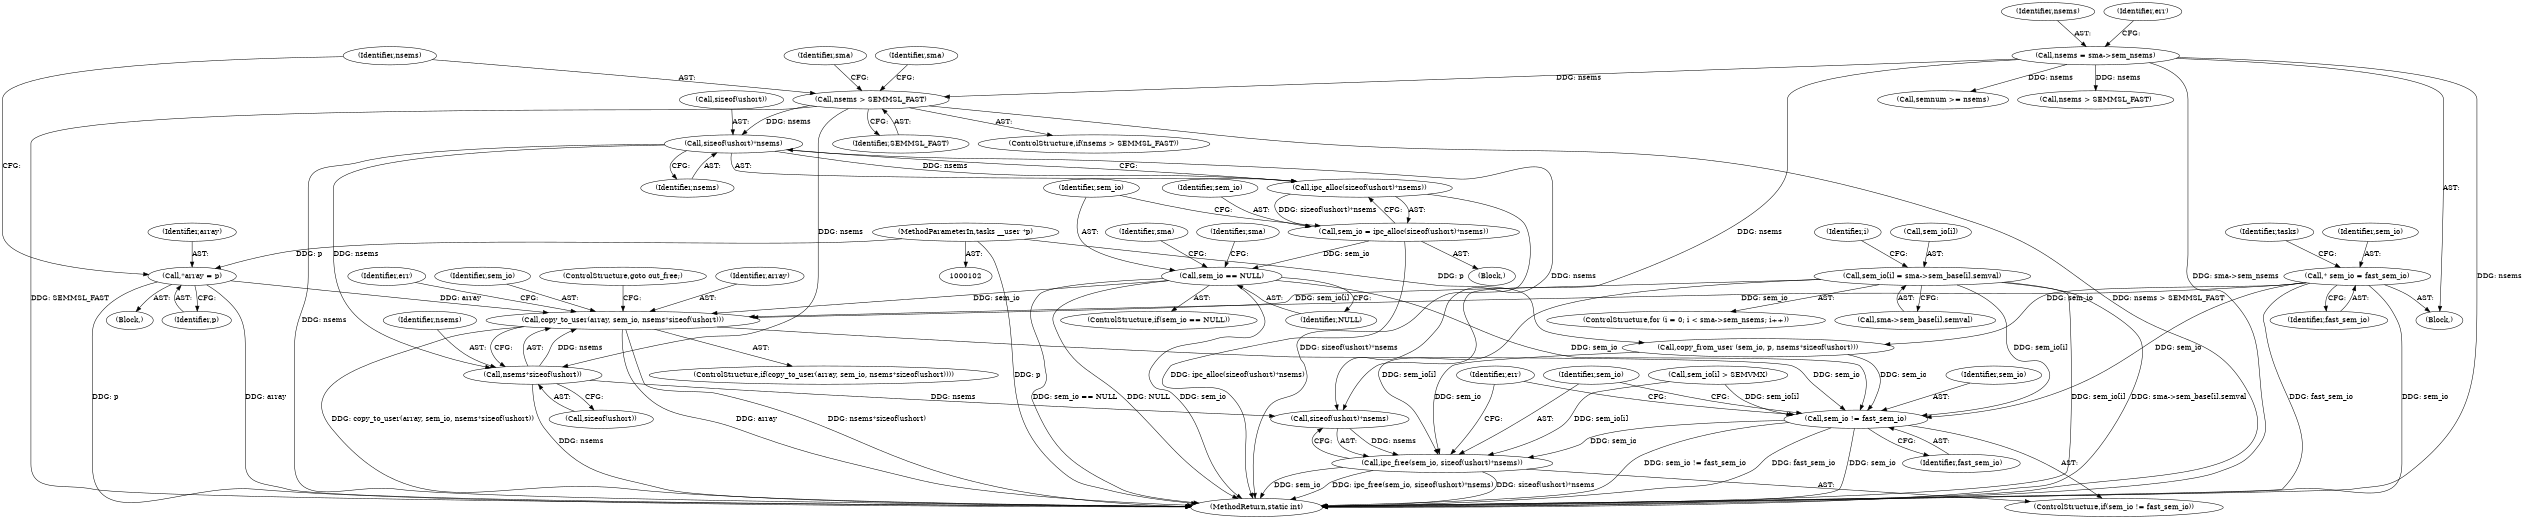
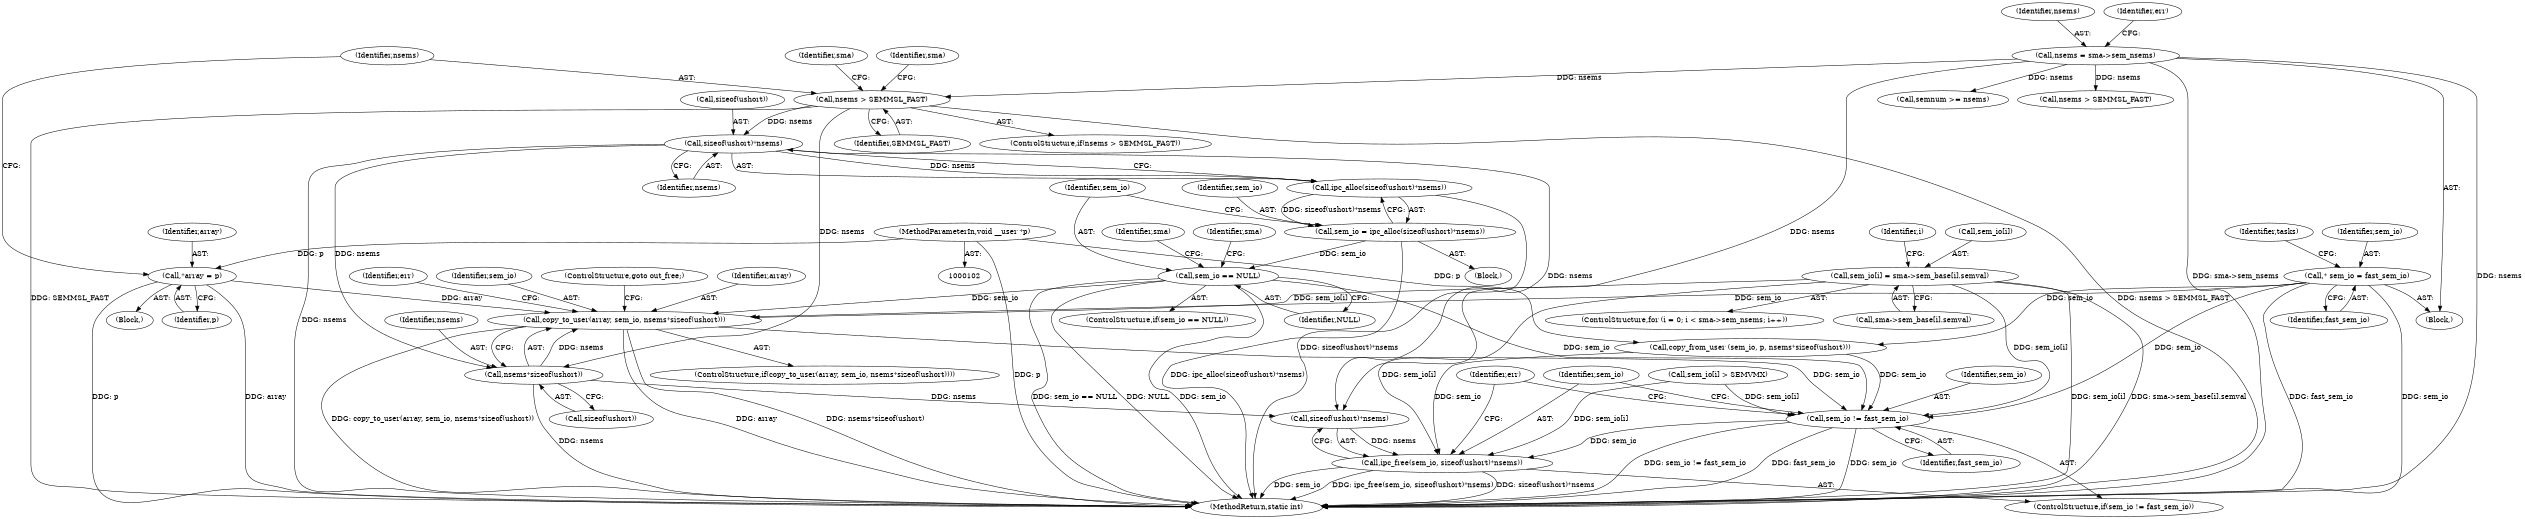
(966, 232) -> (965, 232)
